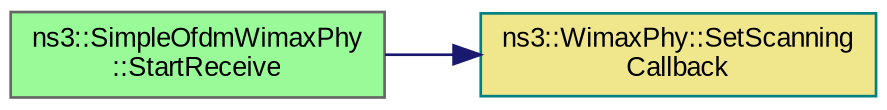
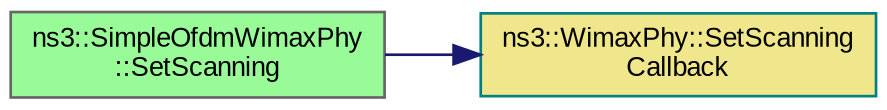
(198, 55) -> (198, 55)
